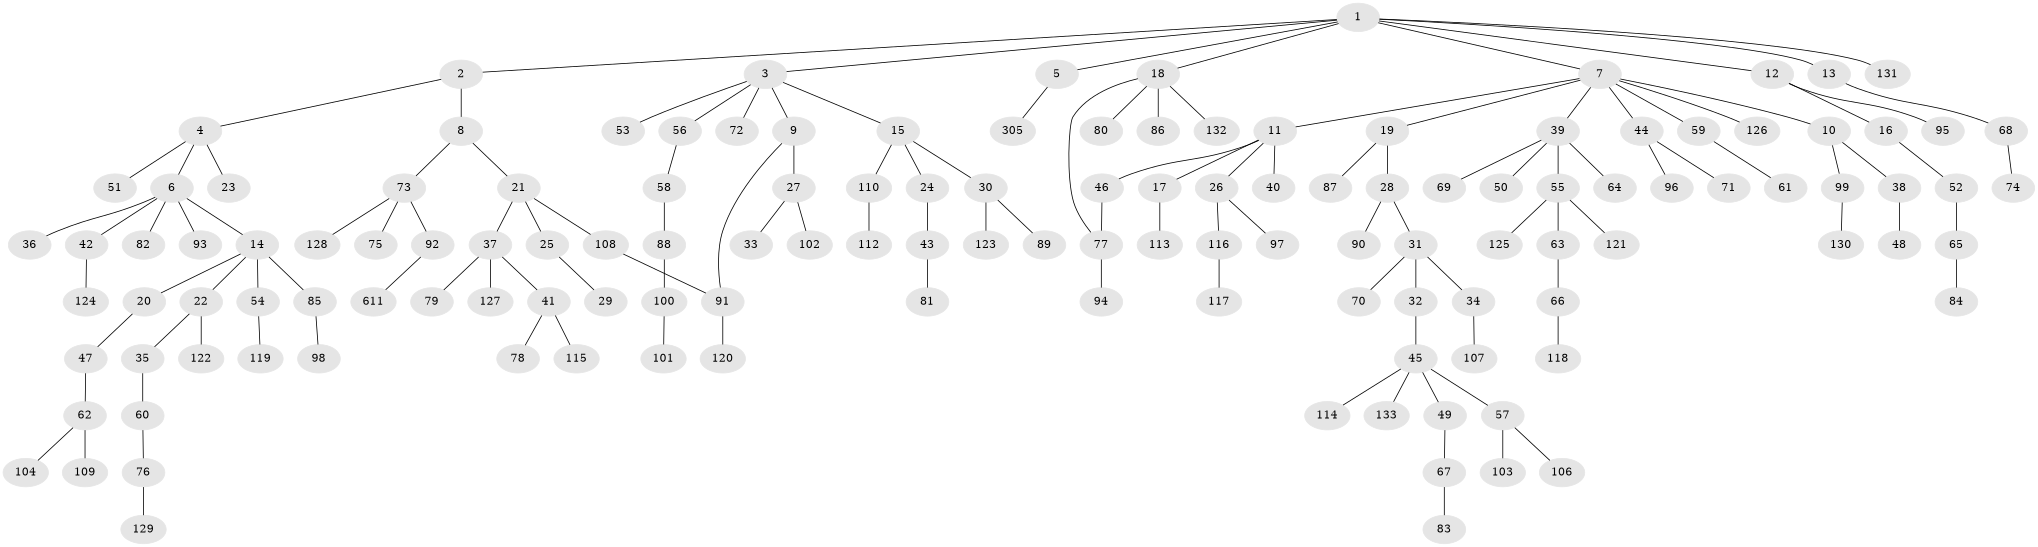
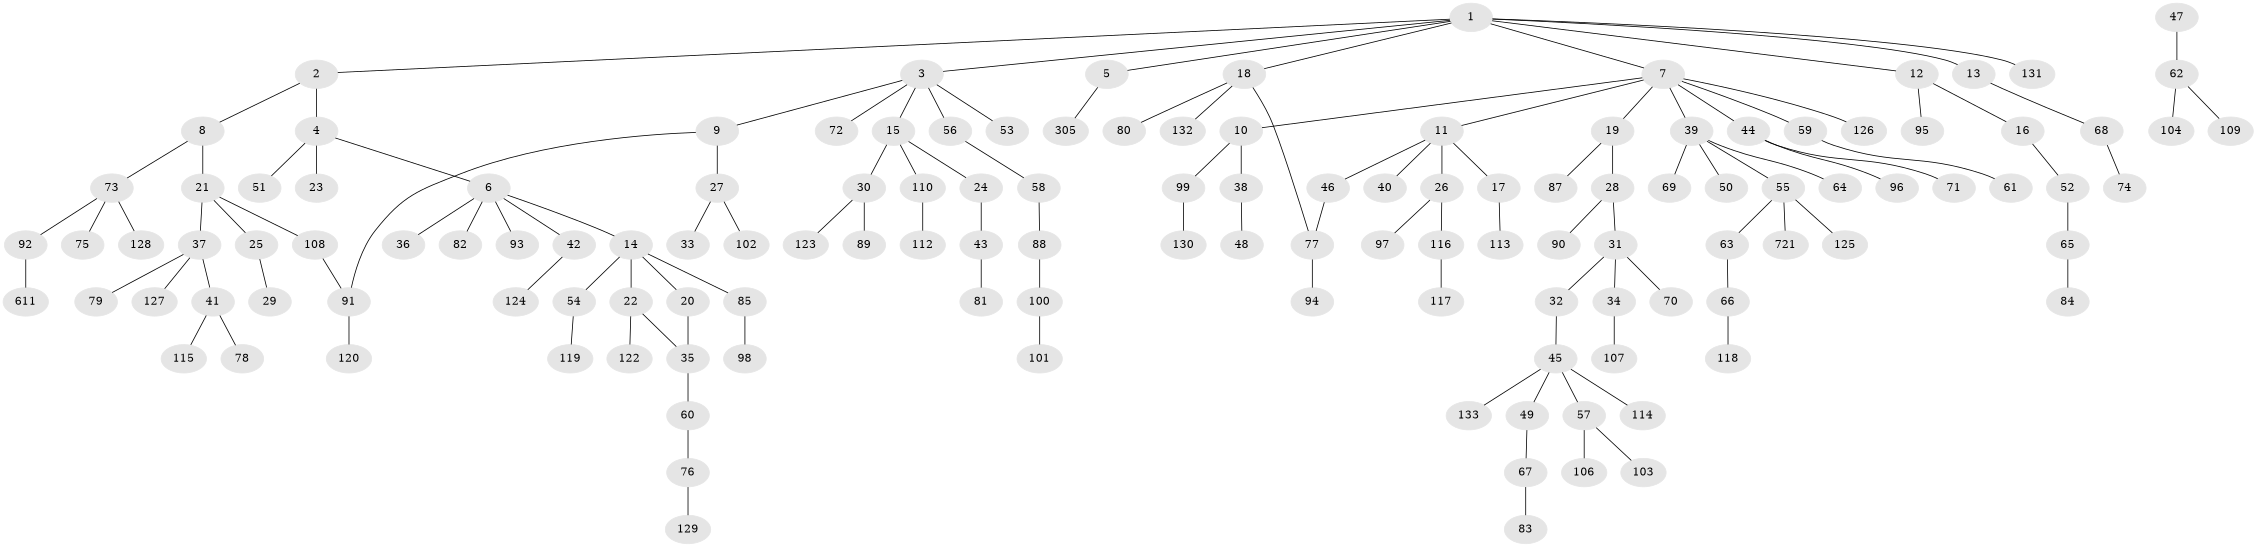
(1158, 131) -> none
(1617, 245) -> (1786, 245)
(115, 330) -> (688, 330)
